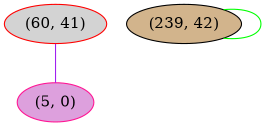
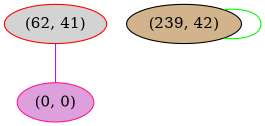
(56, 24) -> (56, 24)
(56, 102) -> (56, 102)
